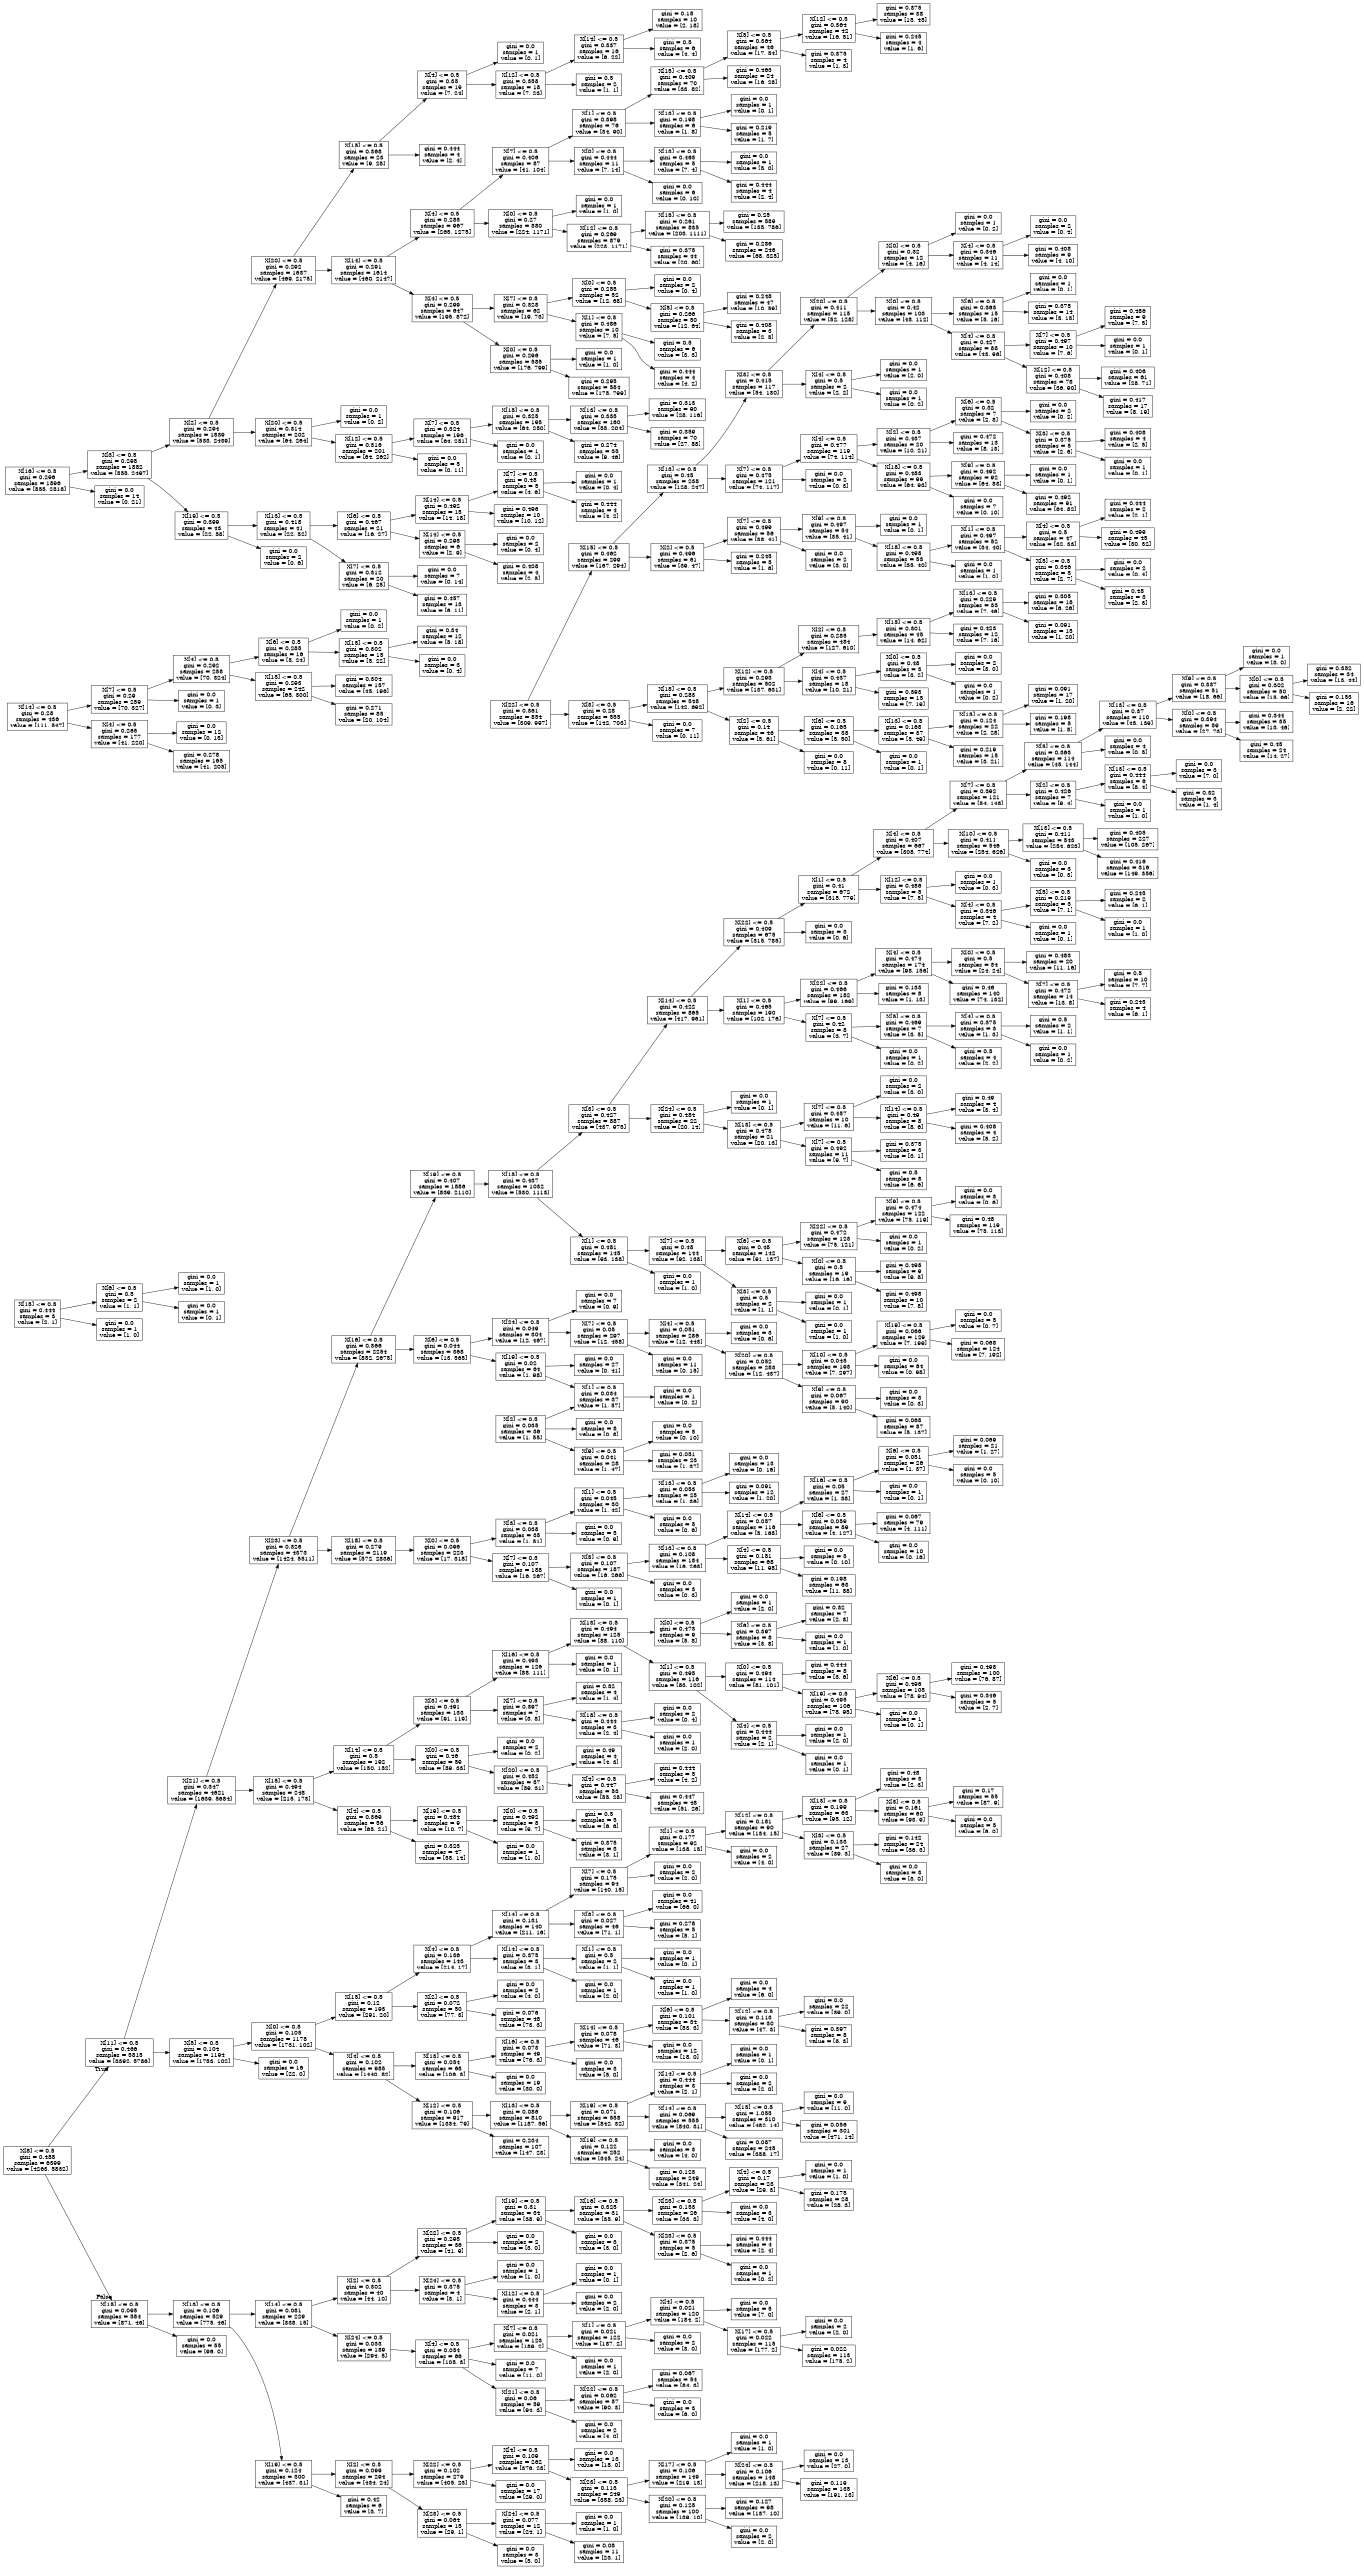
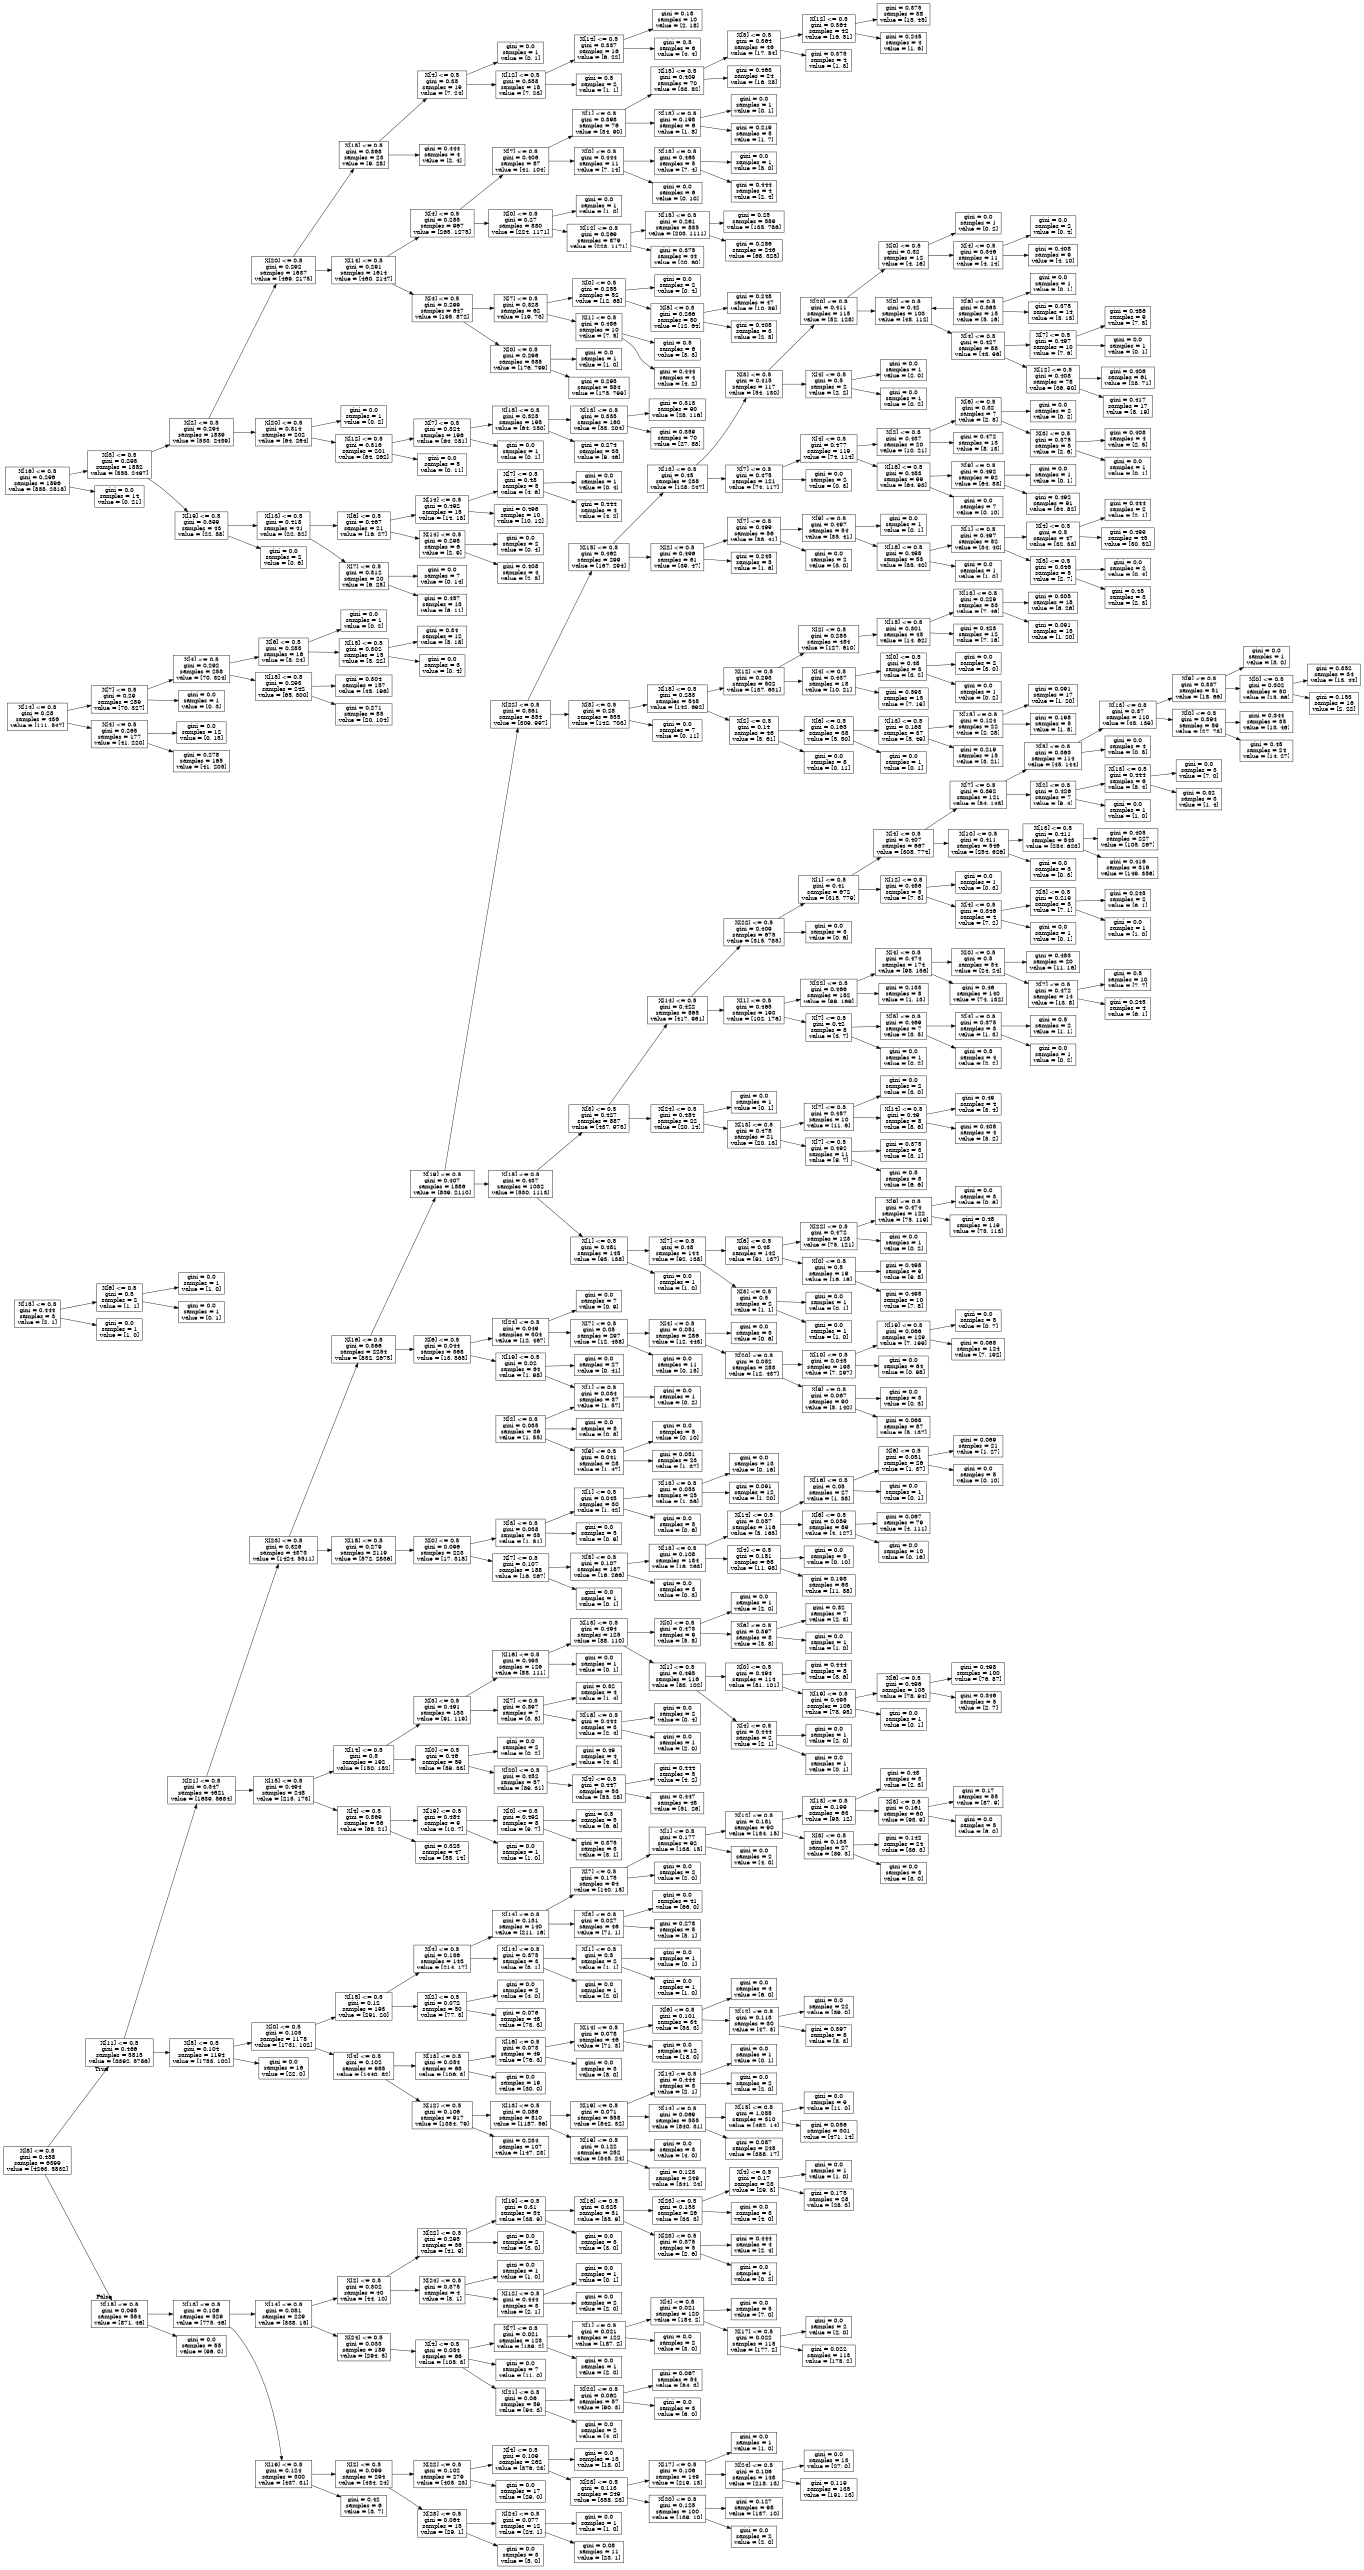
(941, 314) -> (945, 308)
none -> (481, 951)
